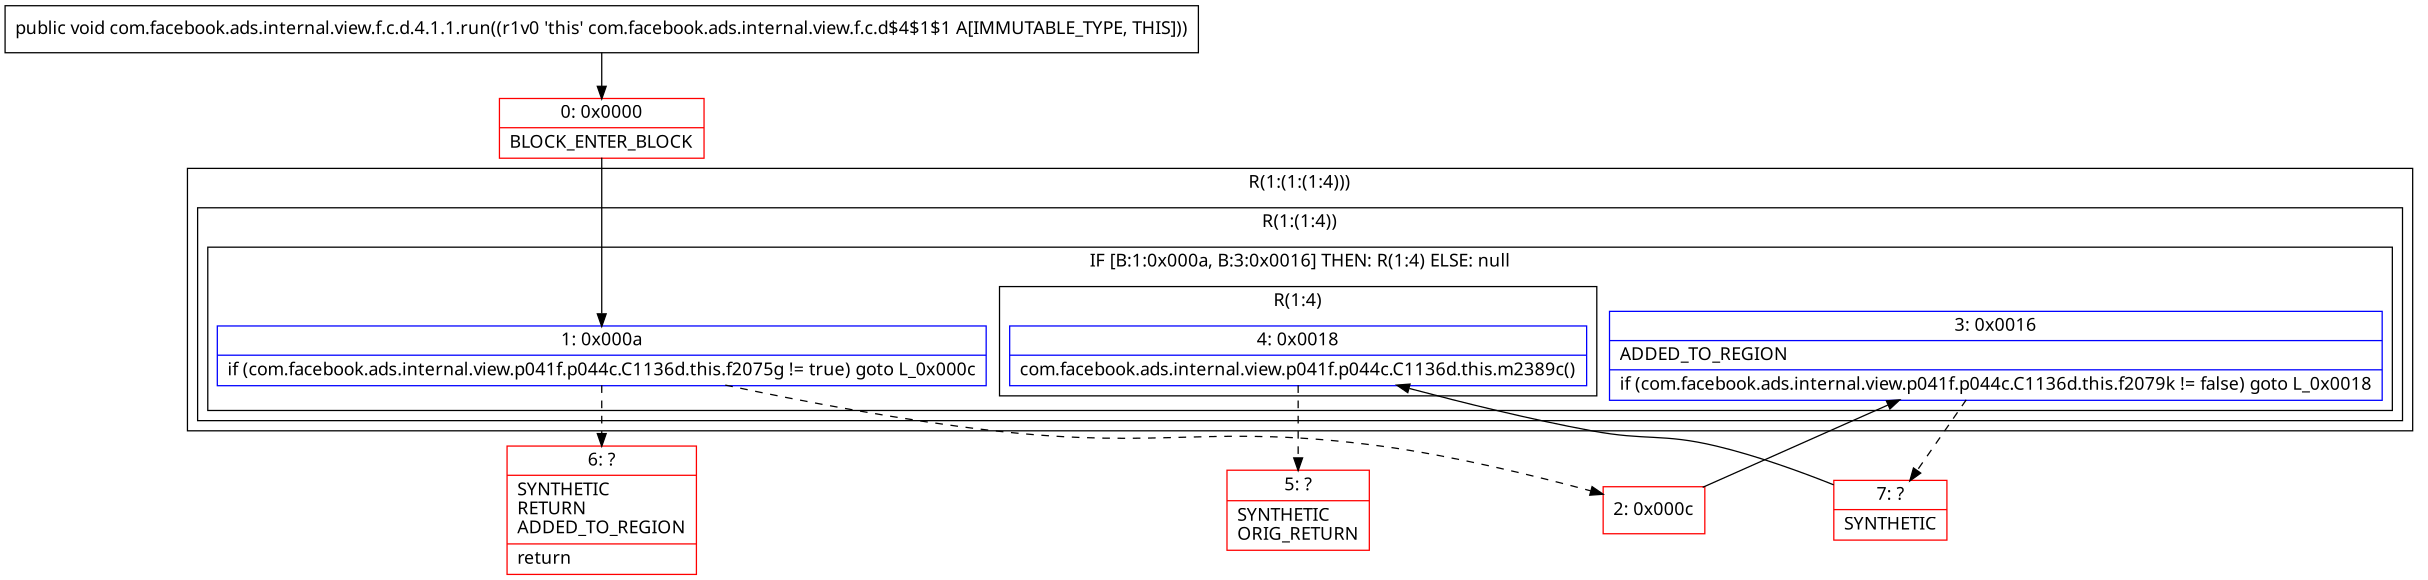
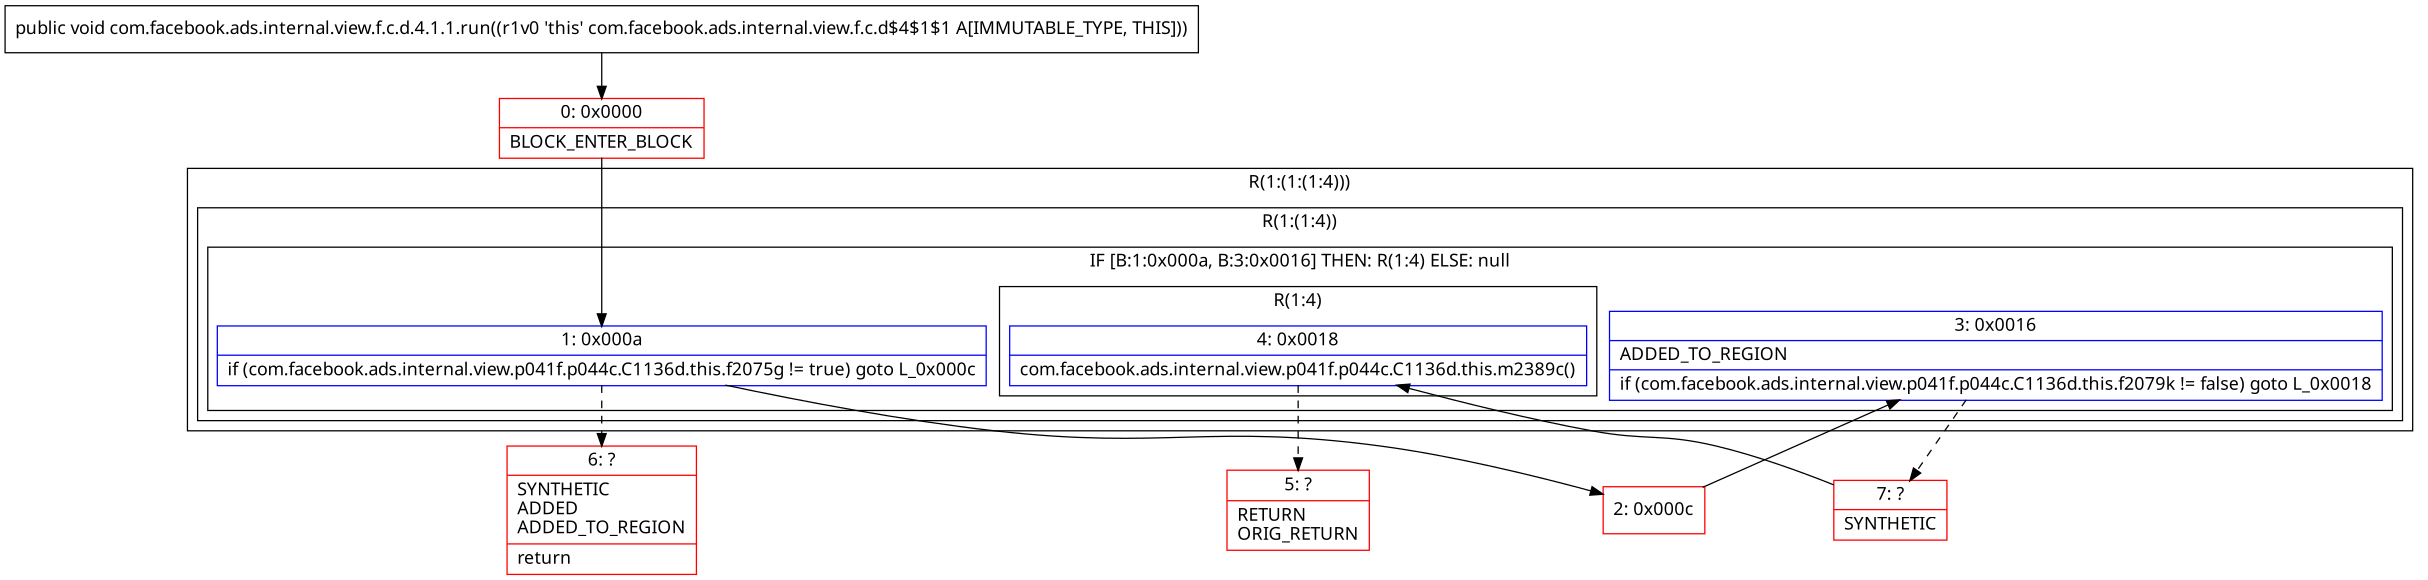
(1312, 439) -> (1312, 439)
(552, 509) -> (548, 509)
(1284, 515) -> (1272, 515)
